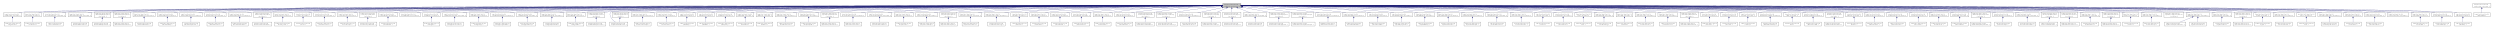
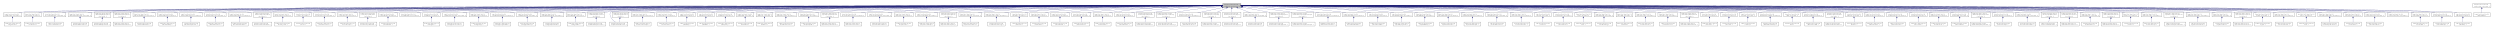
(2186, 20) -> (2175, 20)
